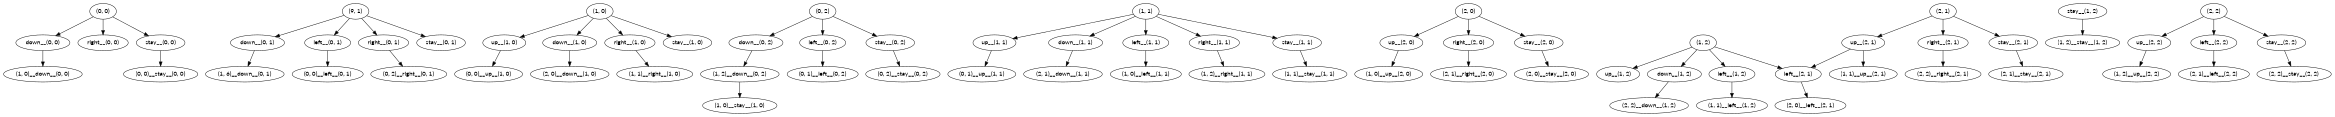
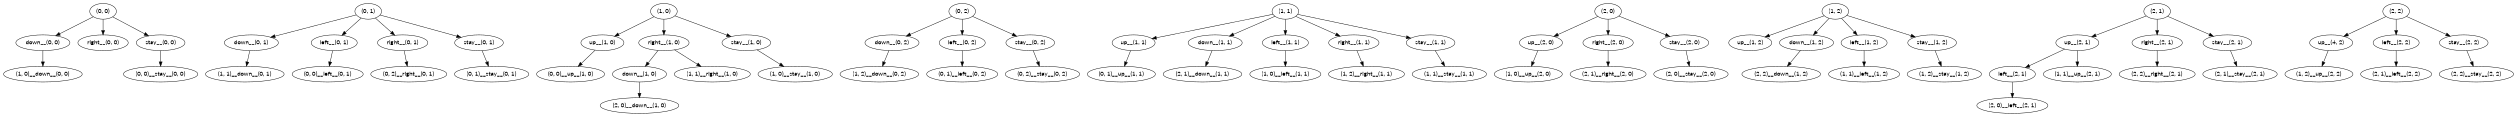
(356, 11) -> (368, 11)
(587, 25) -> (653, 57)
(2149, 43) -> (2331, 43)
(1746, 57) -> (1879, 26)
(245, 74) -> (245, 74)
none -> (492, 74)
(740, 88) -> (769, 57)
